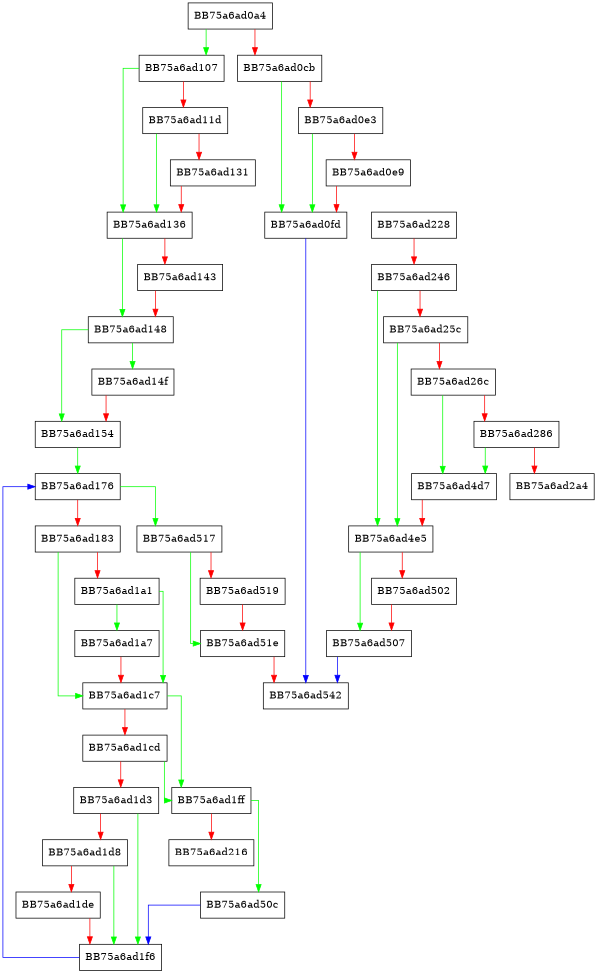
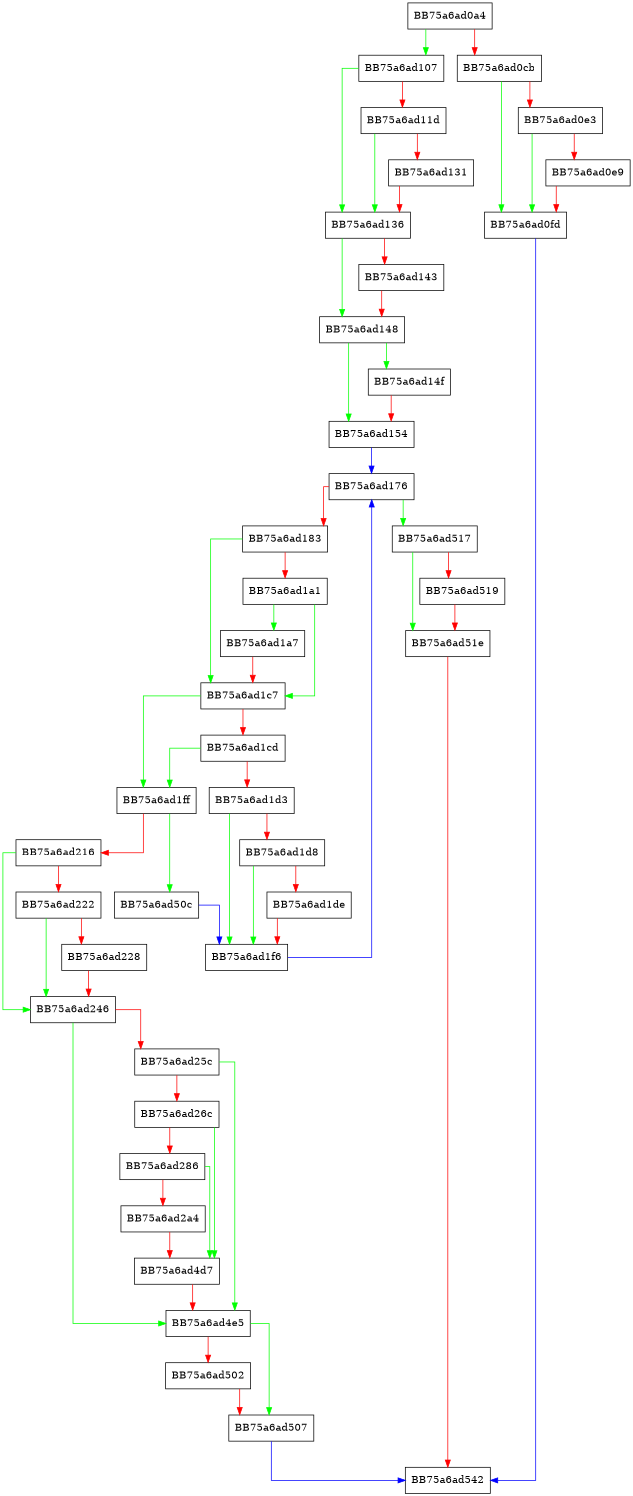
(78, 457) -> (372, 457)
none -> (58, 905)
none -> (3, 935)
none -> (170, 1241)
